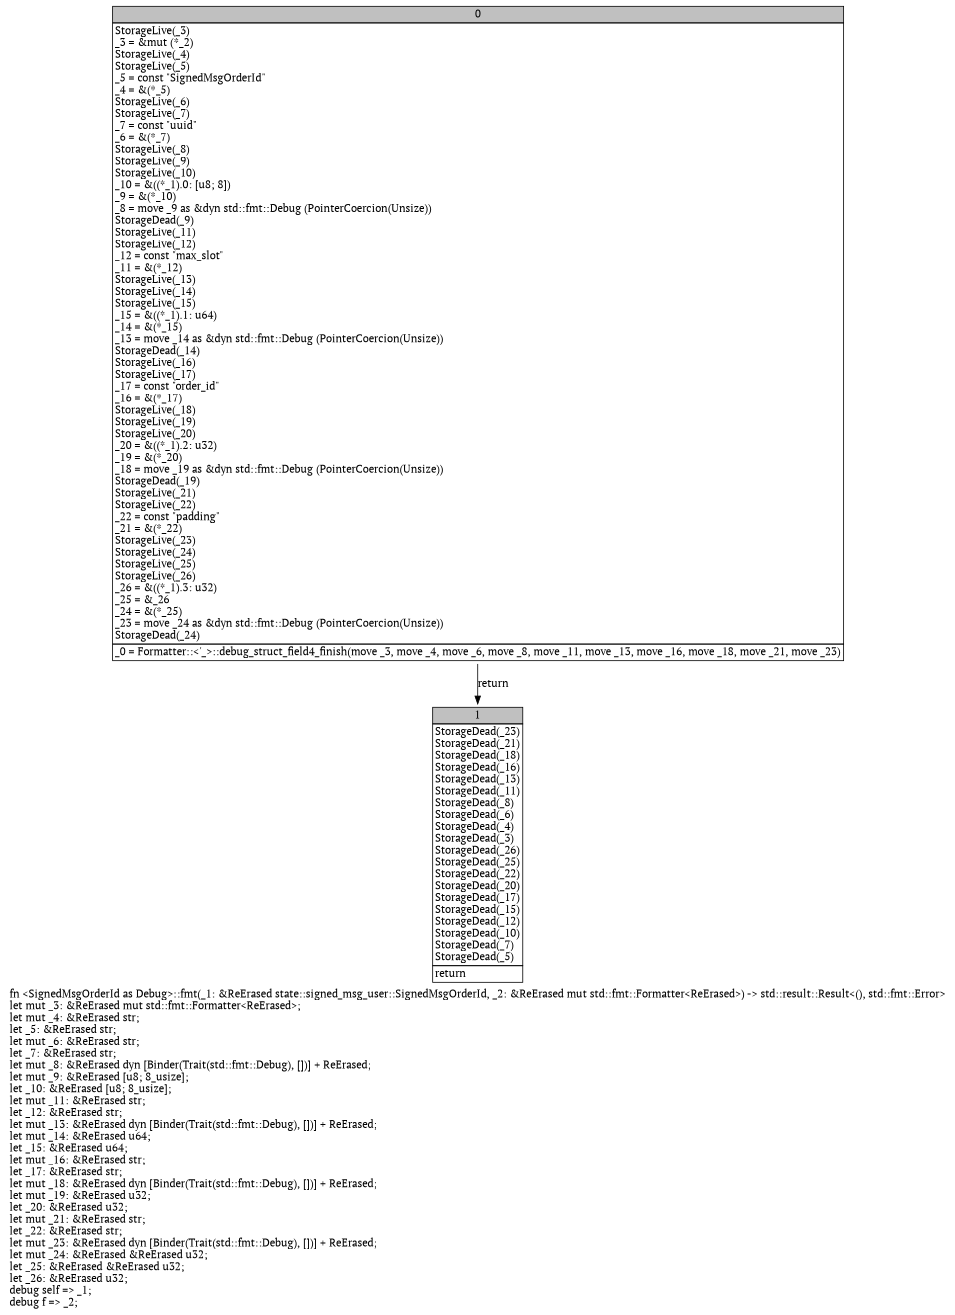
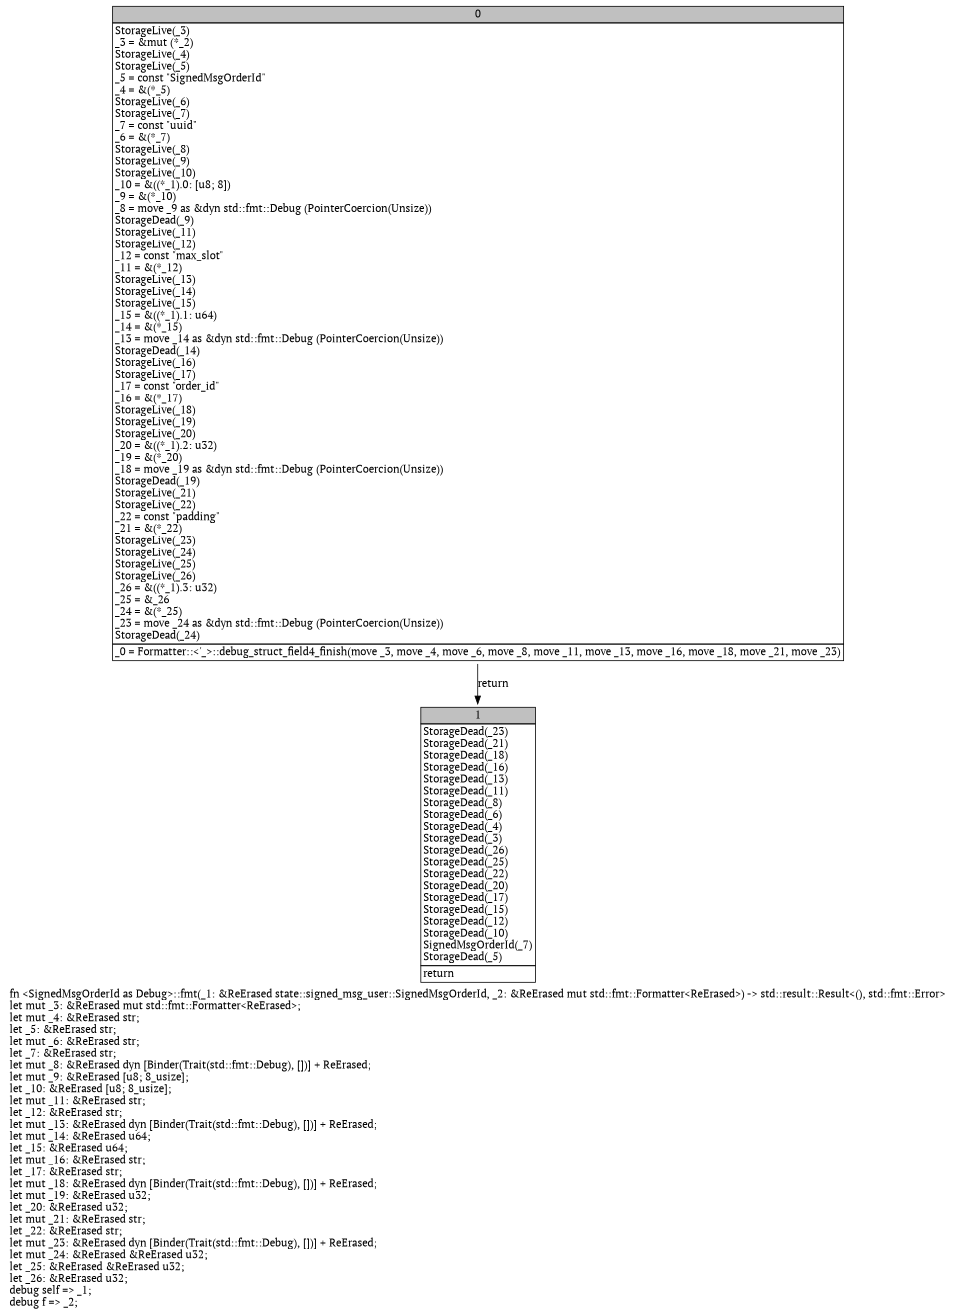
(475, 945) -> (478, 945)
